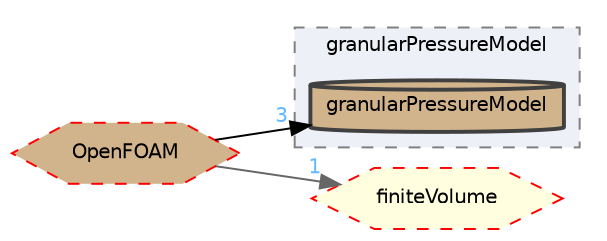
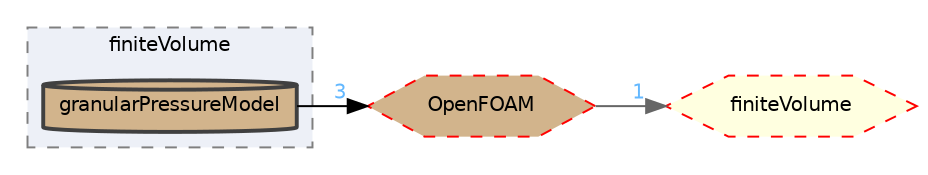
(437, 46) -> (170, 46)
(253, 134) -> (325, 106)
